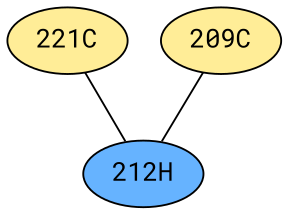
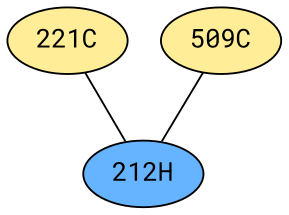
(221, 41) -> (221, 41)
